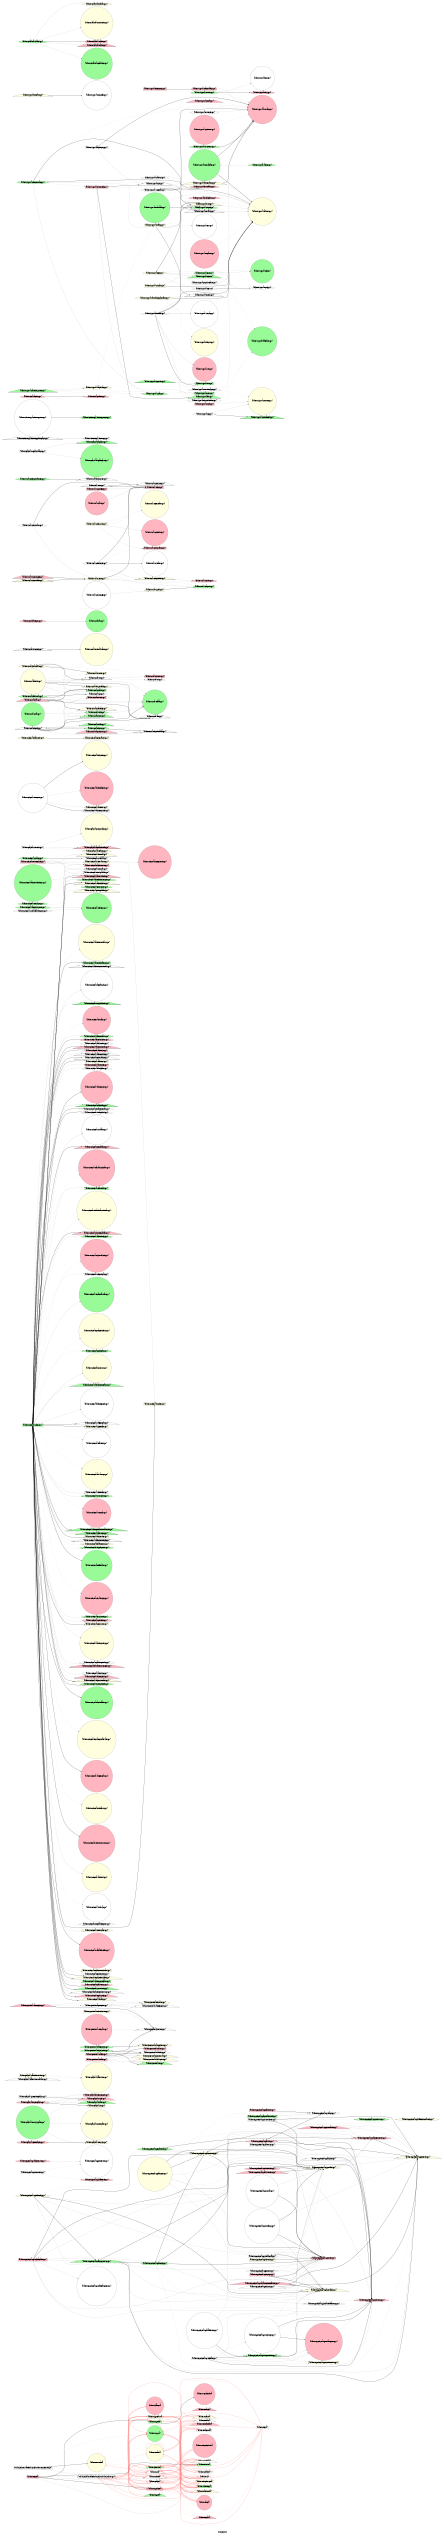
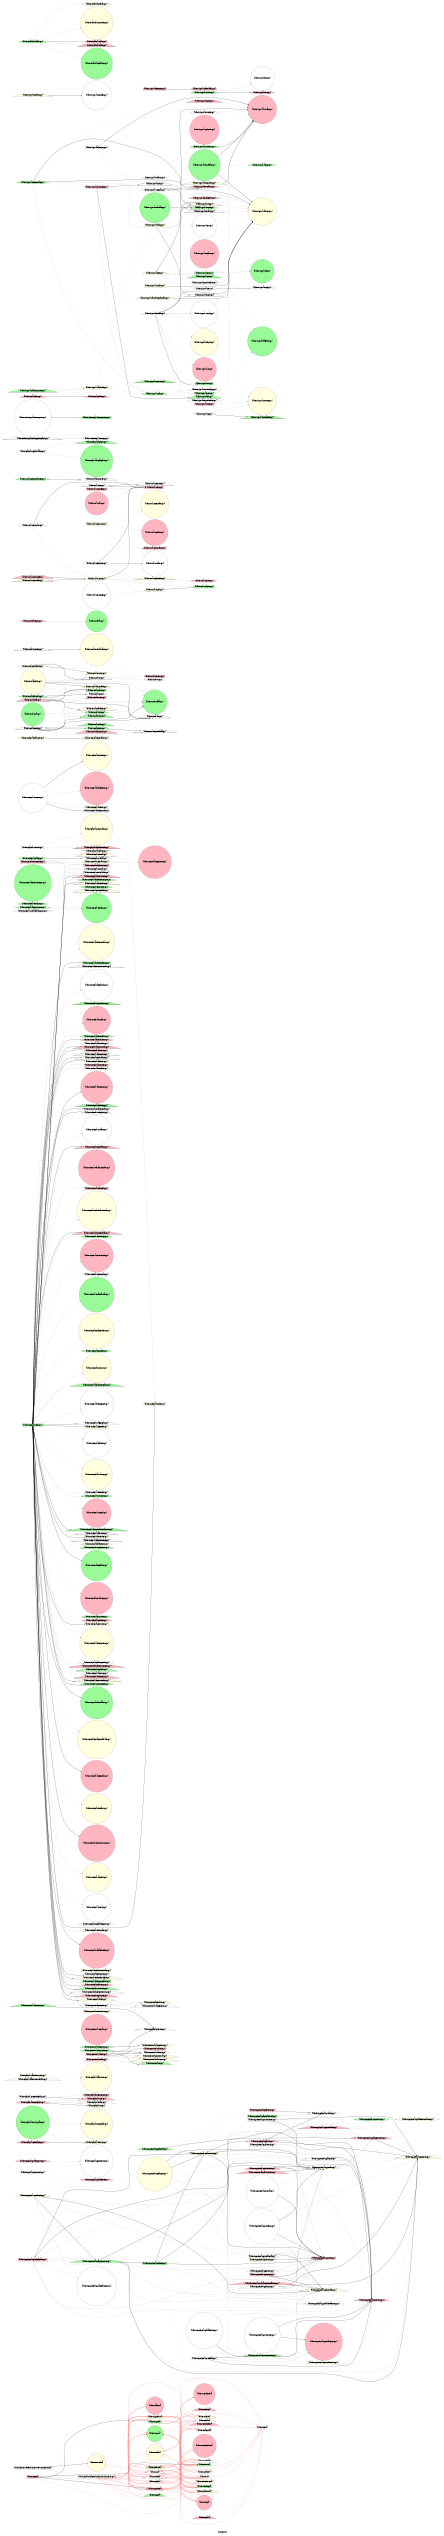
(97, 1189) -> (97, 1189)
(97, 1533) -> (97, 1533)
none -> (97, 1670)
(33, 2006) -> (33, 2006)
(97, 2103) -> (97, 2103)
